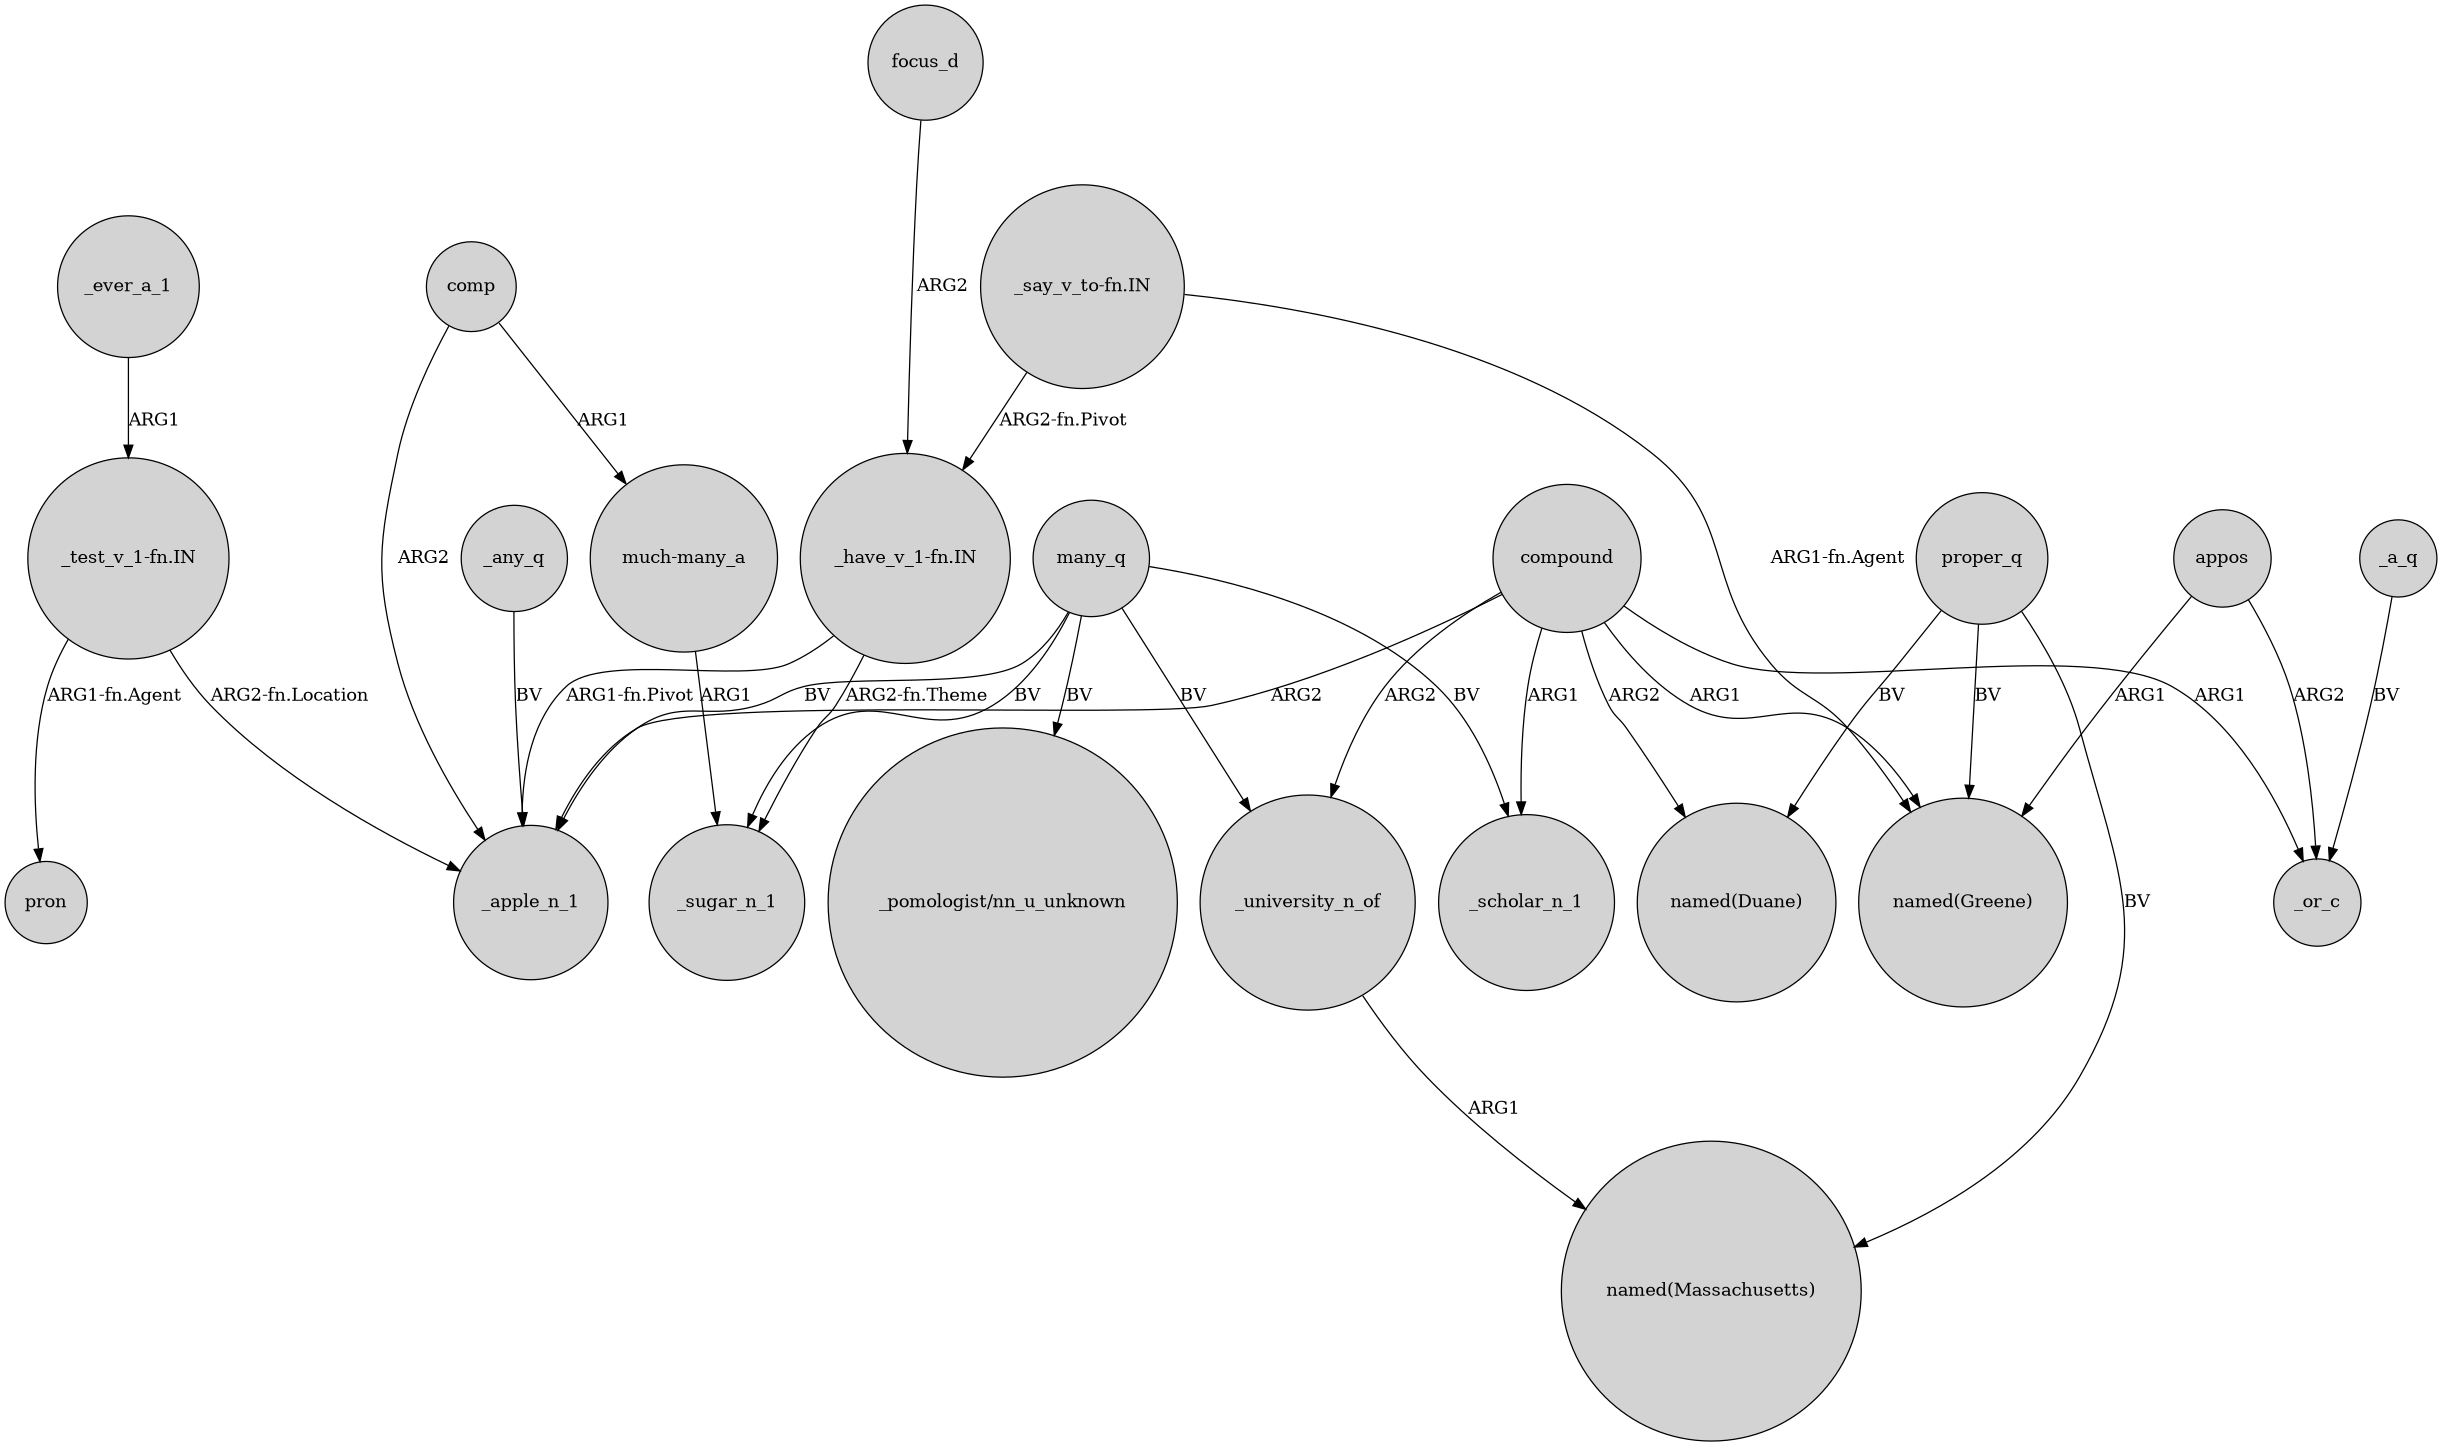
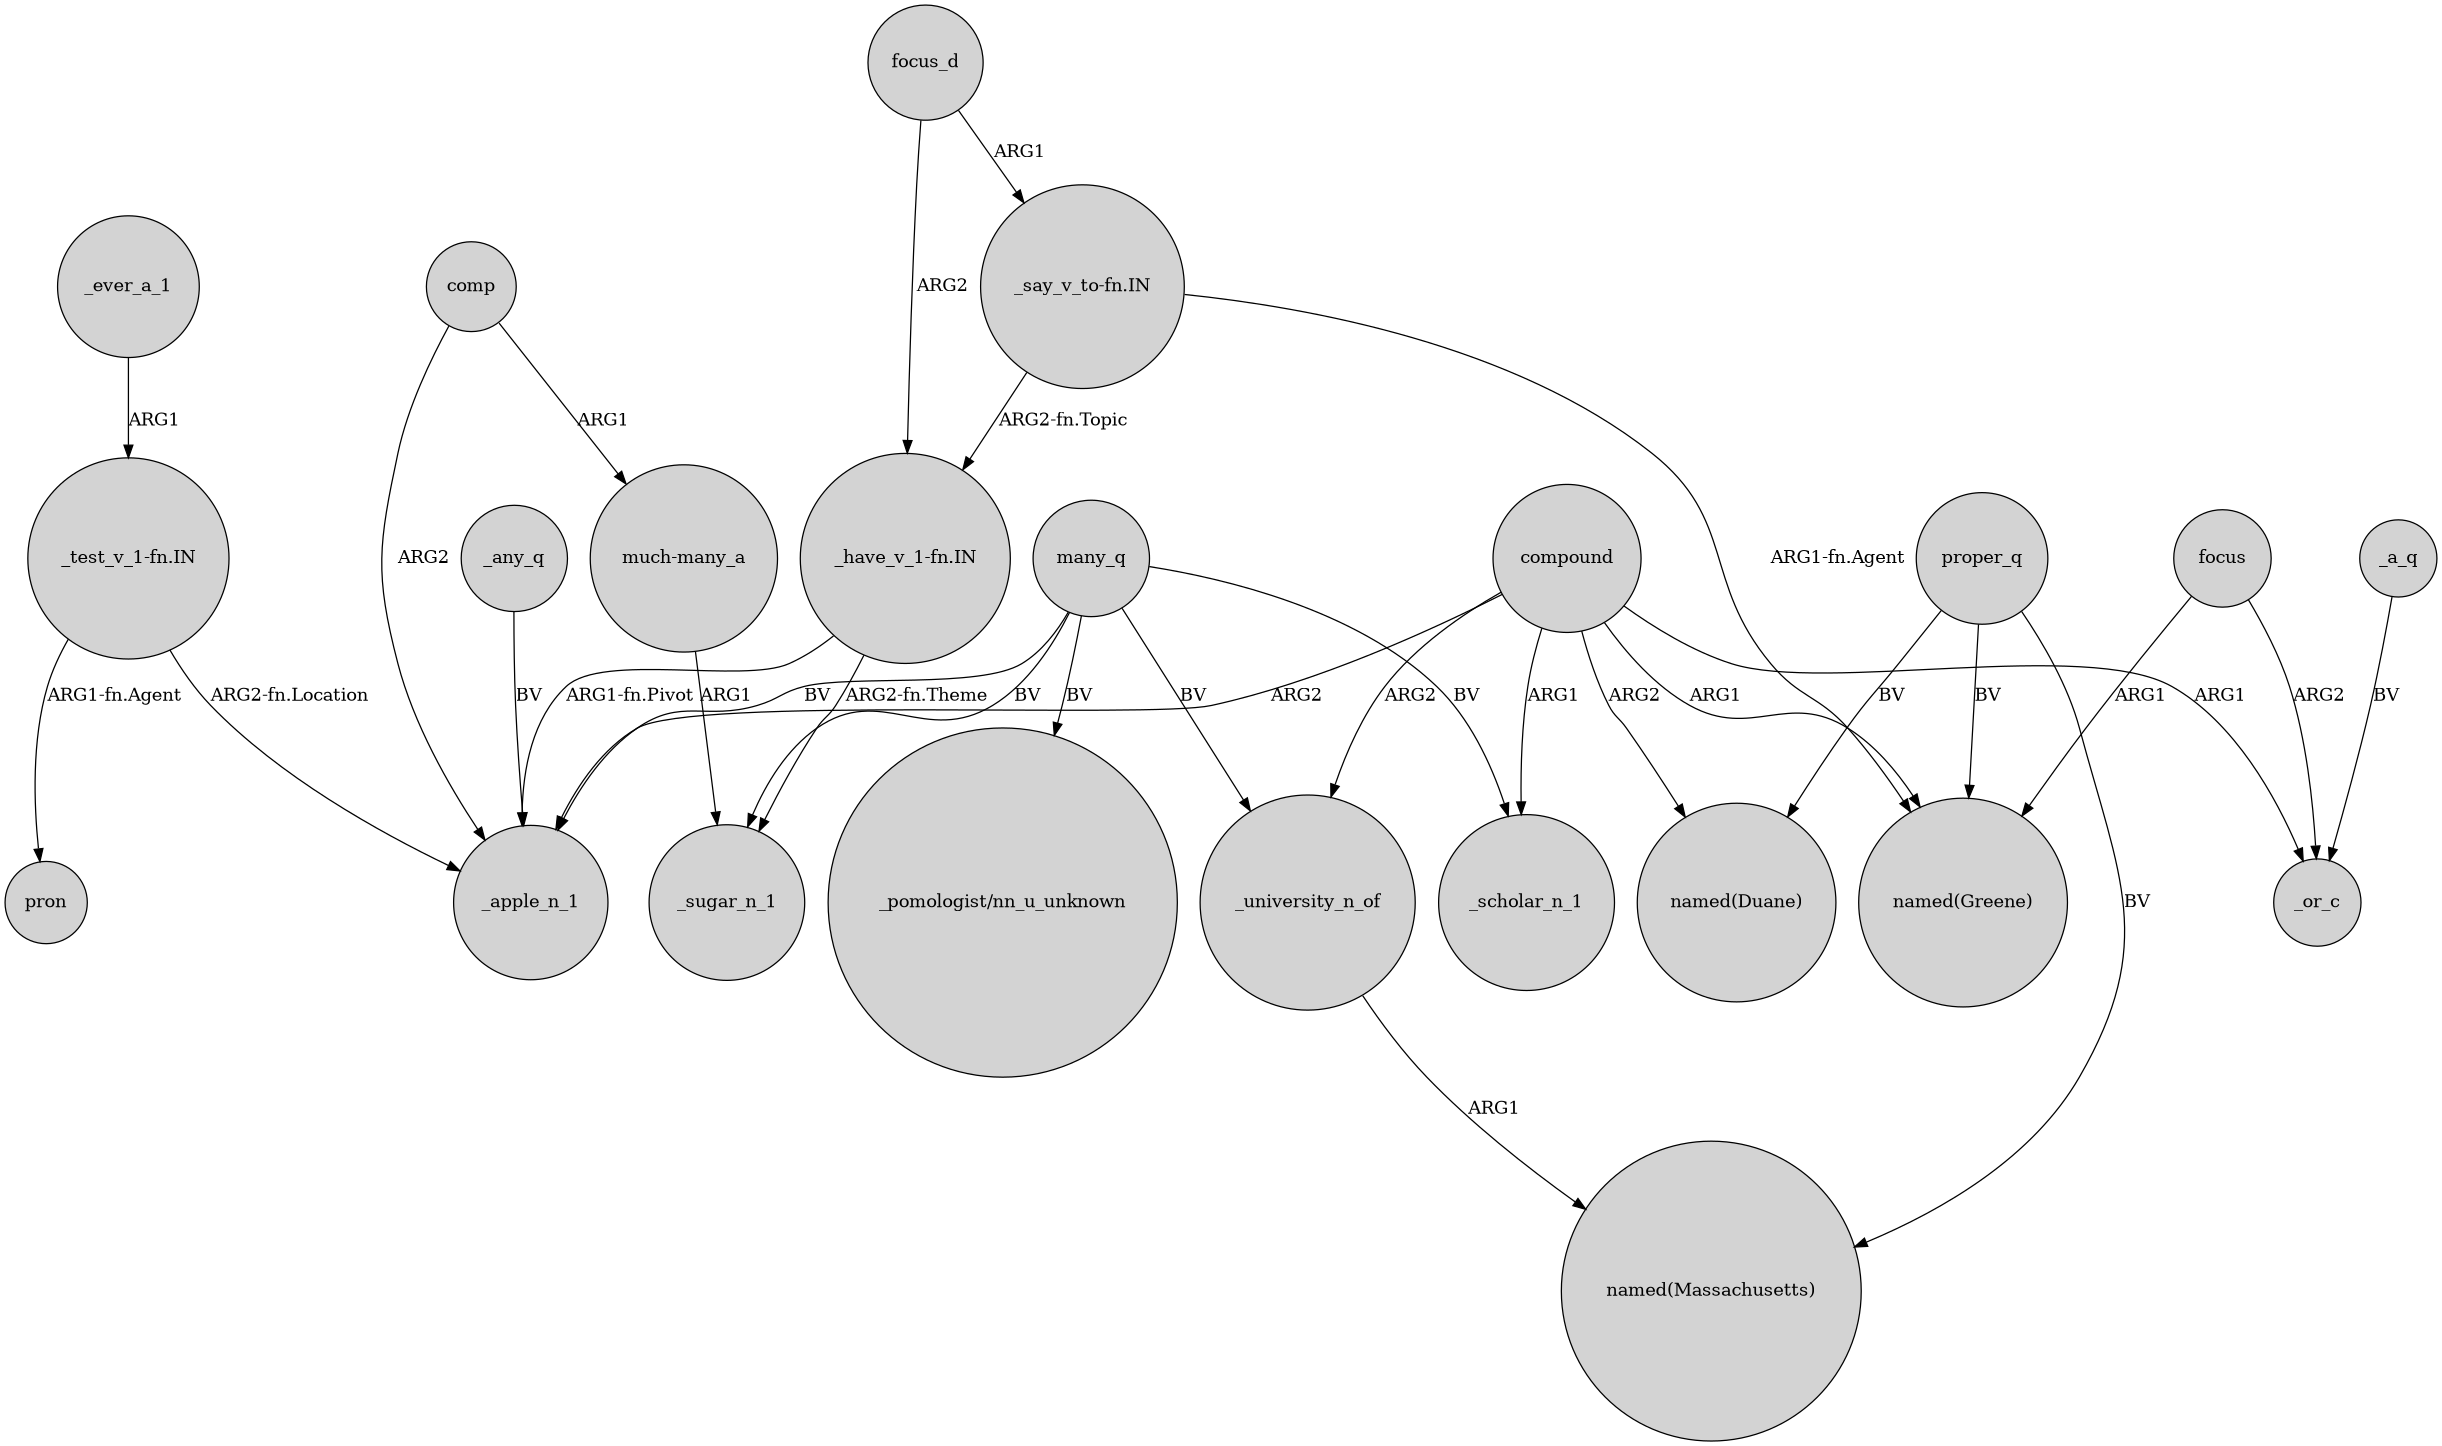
none -> (988, 151)
(1063, 421) -> (1063, 421)
(2222, 558) -> (2222, 558)
